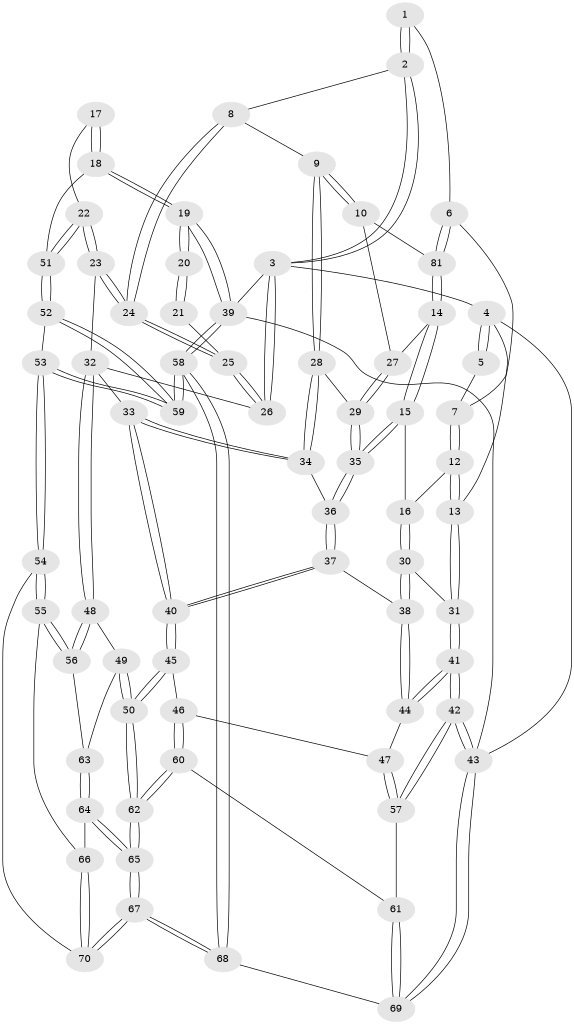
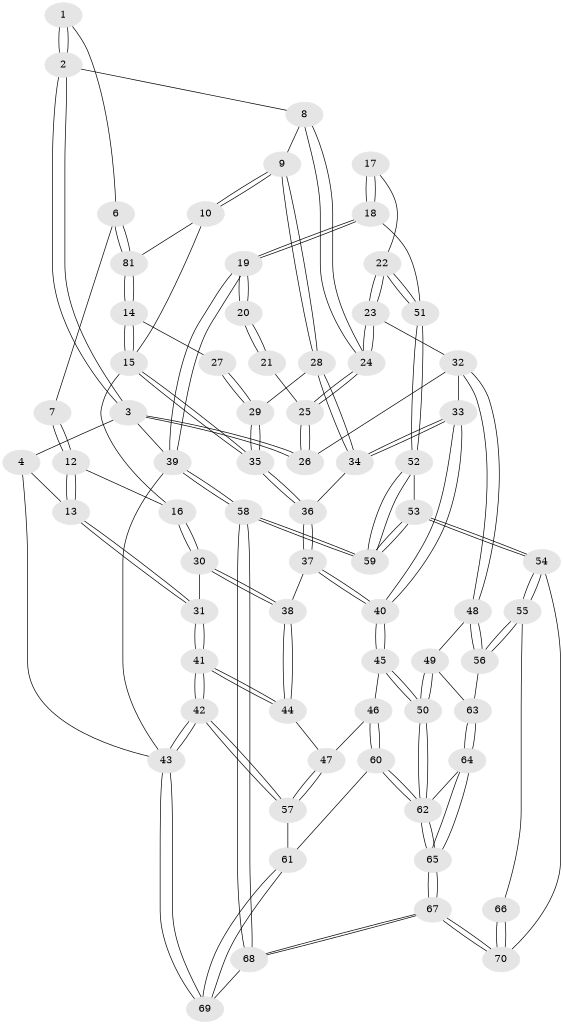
(377, 289) -> (172, 291)
(481, 363) -> none
(85, 835) -> (445, 786)
